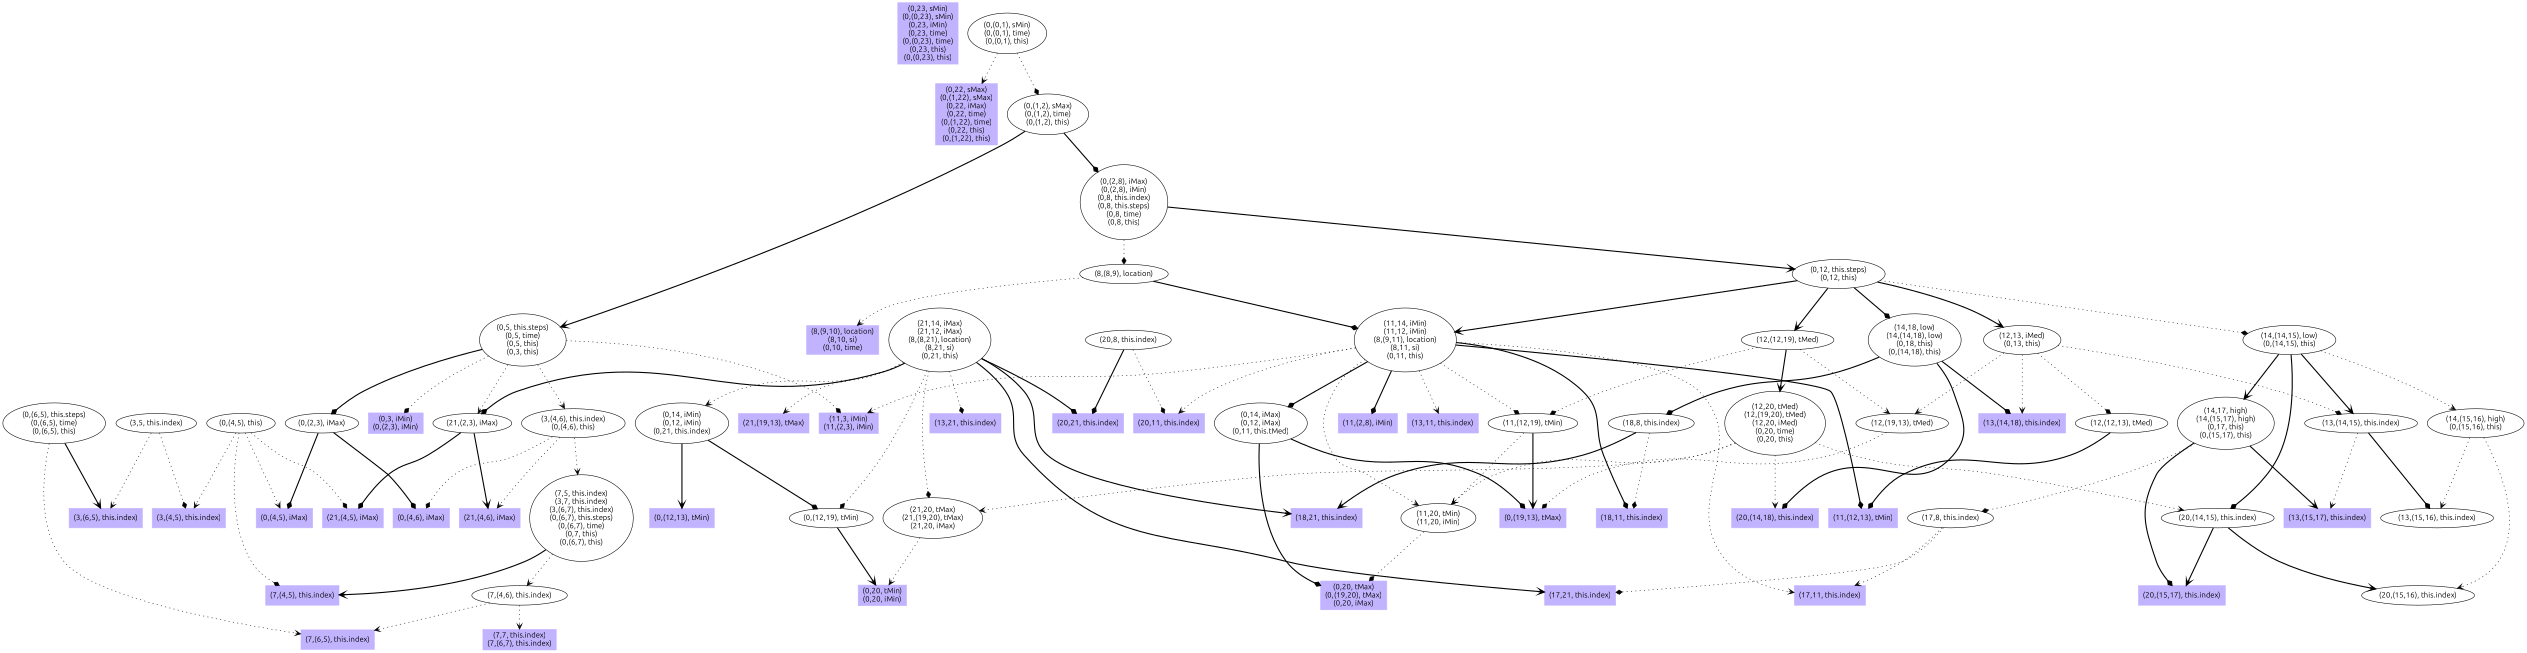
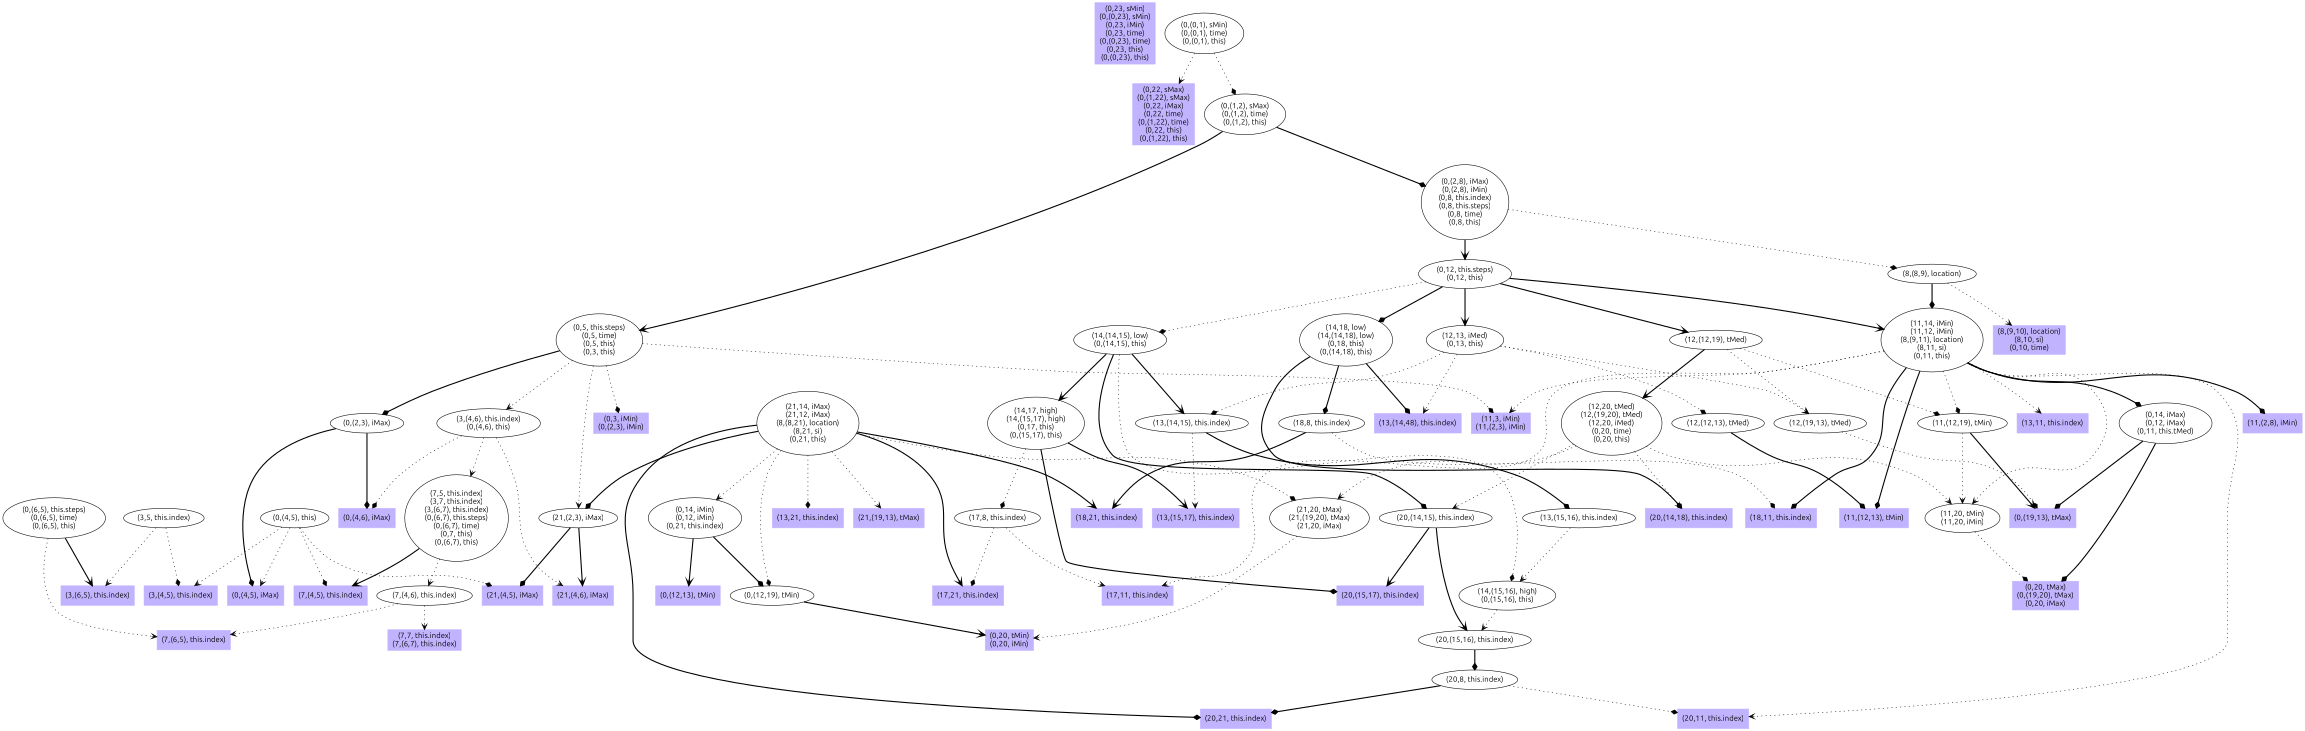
(2387, 376) -> (1402, 457)
(2022, 423) -> (1418, 423)
(2456, 470) -> (1547, 553)
none -> (1475, 657)
